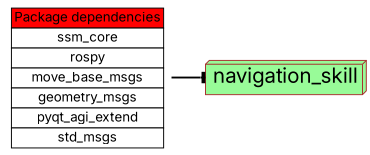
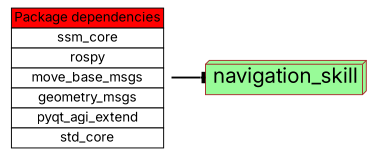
(88, 137) -> (88, 137)
